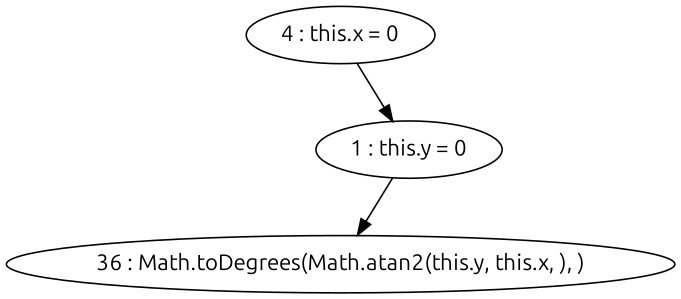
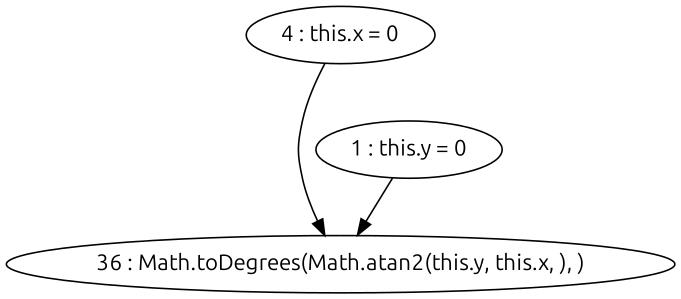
(371, 85) -> (299, 141)
